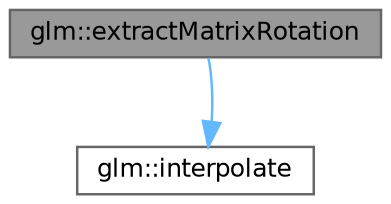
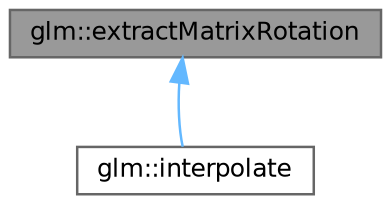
(212, 90) -> (179, 115)
